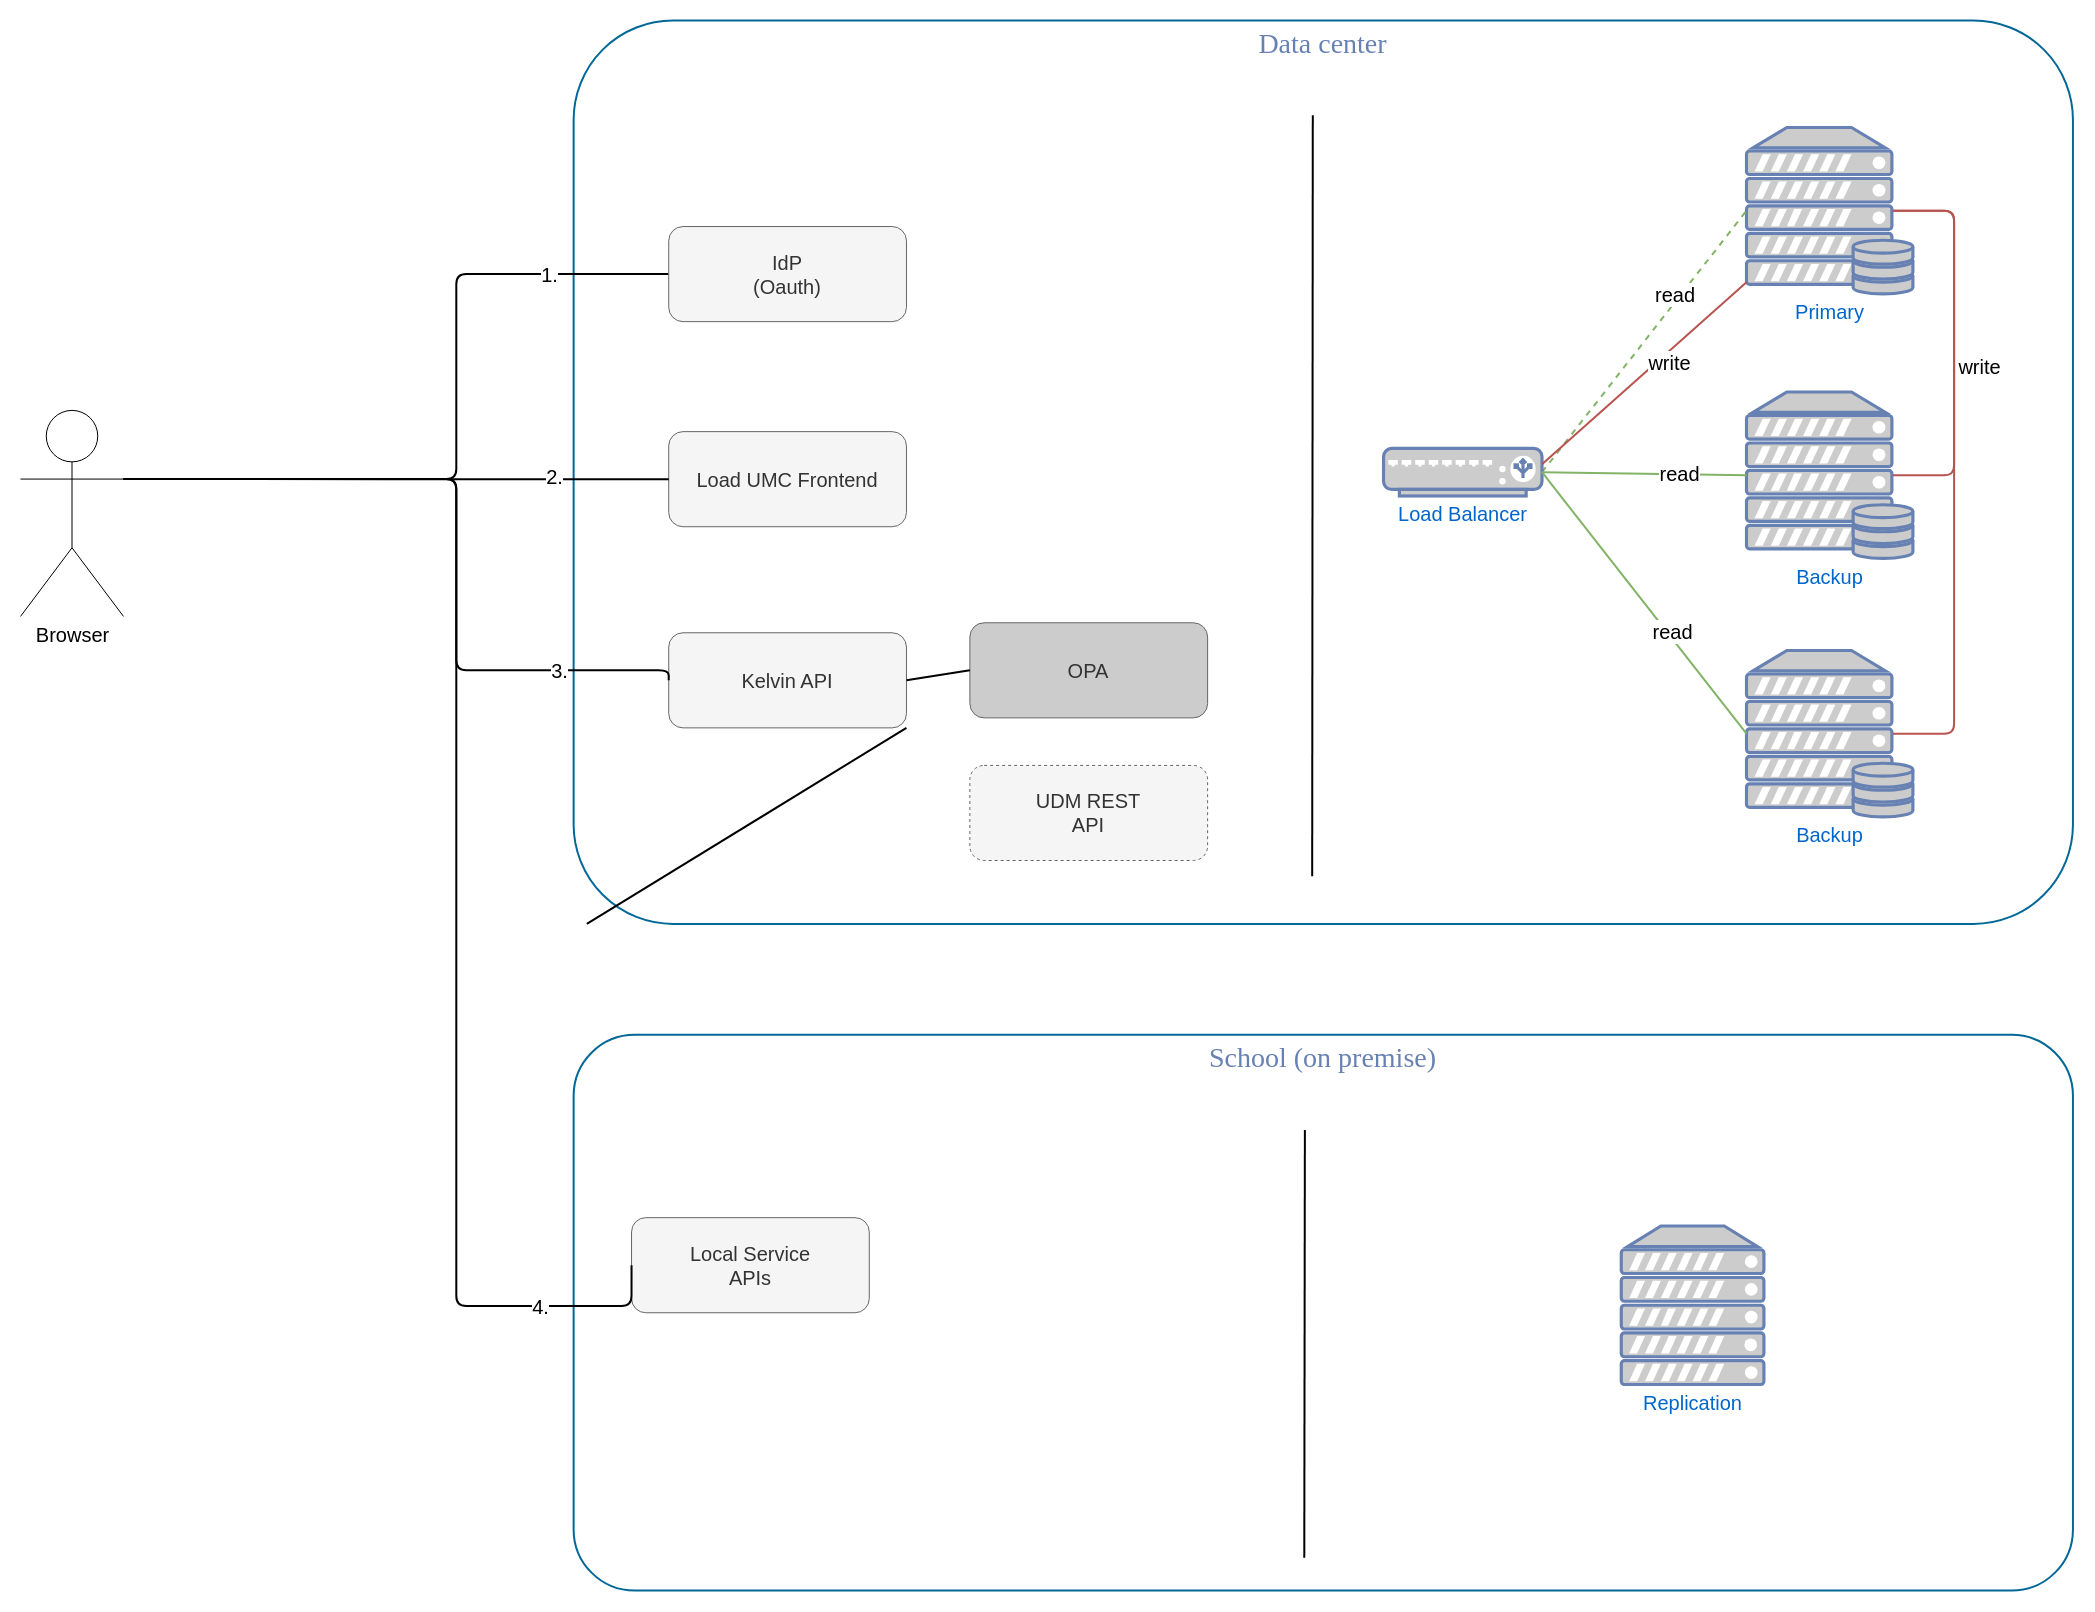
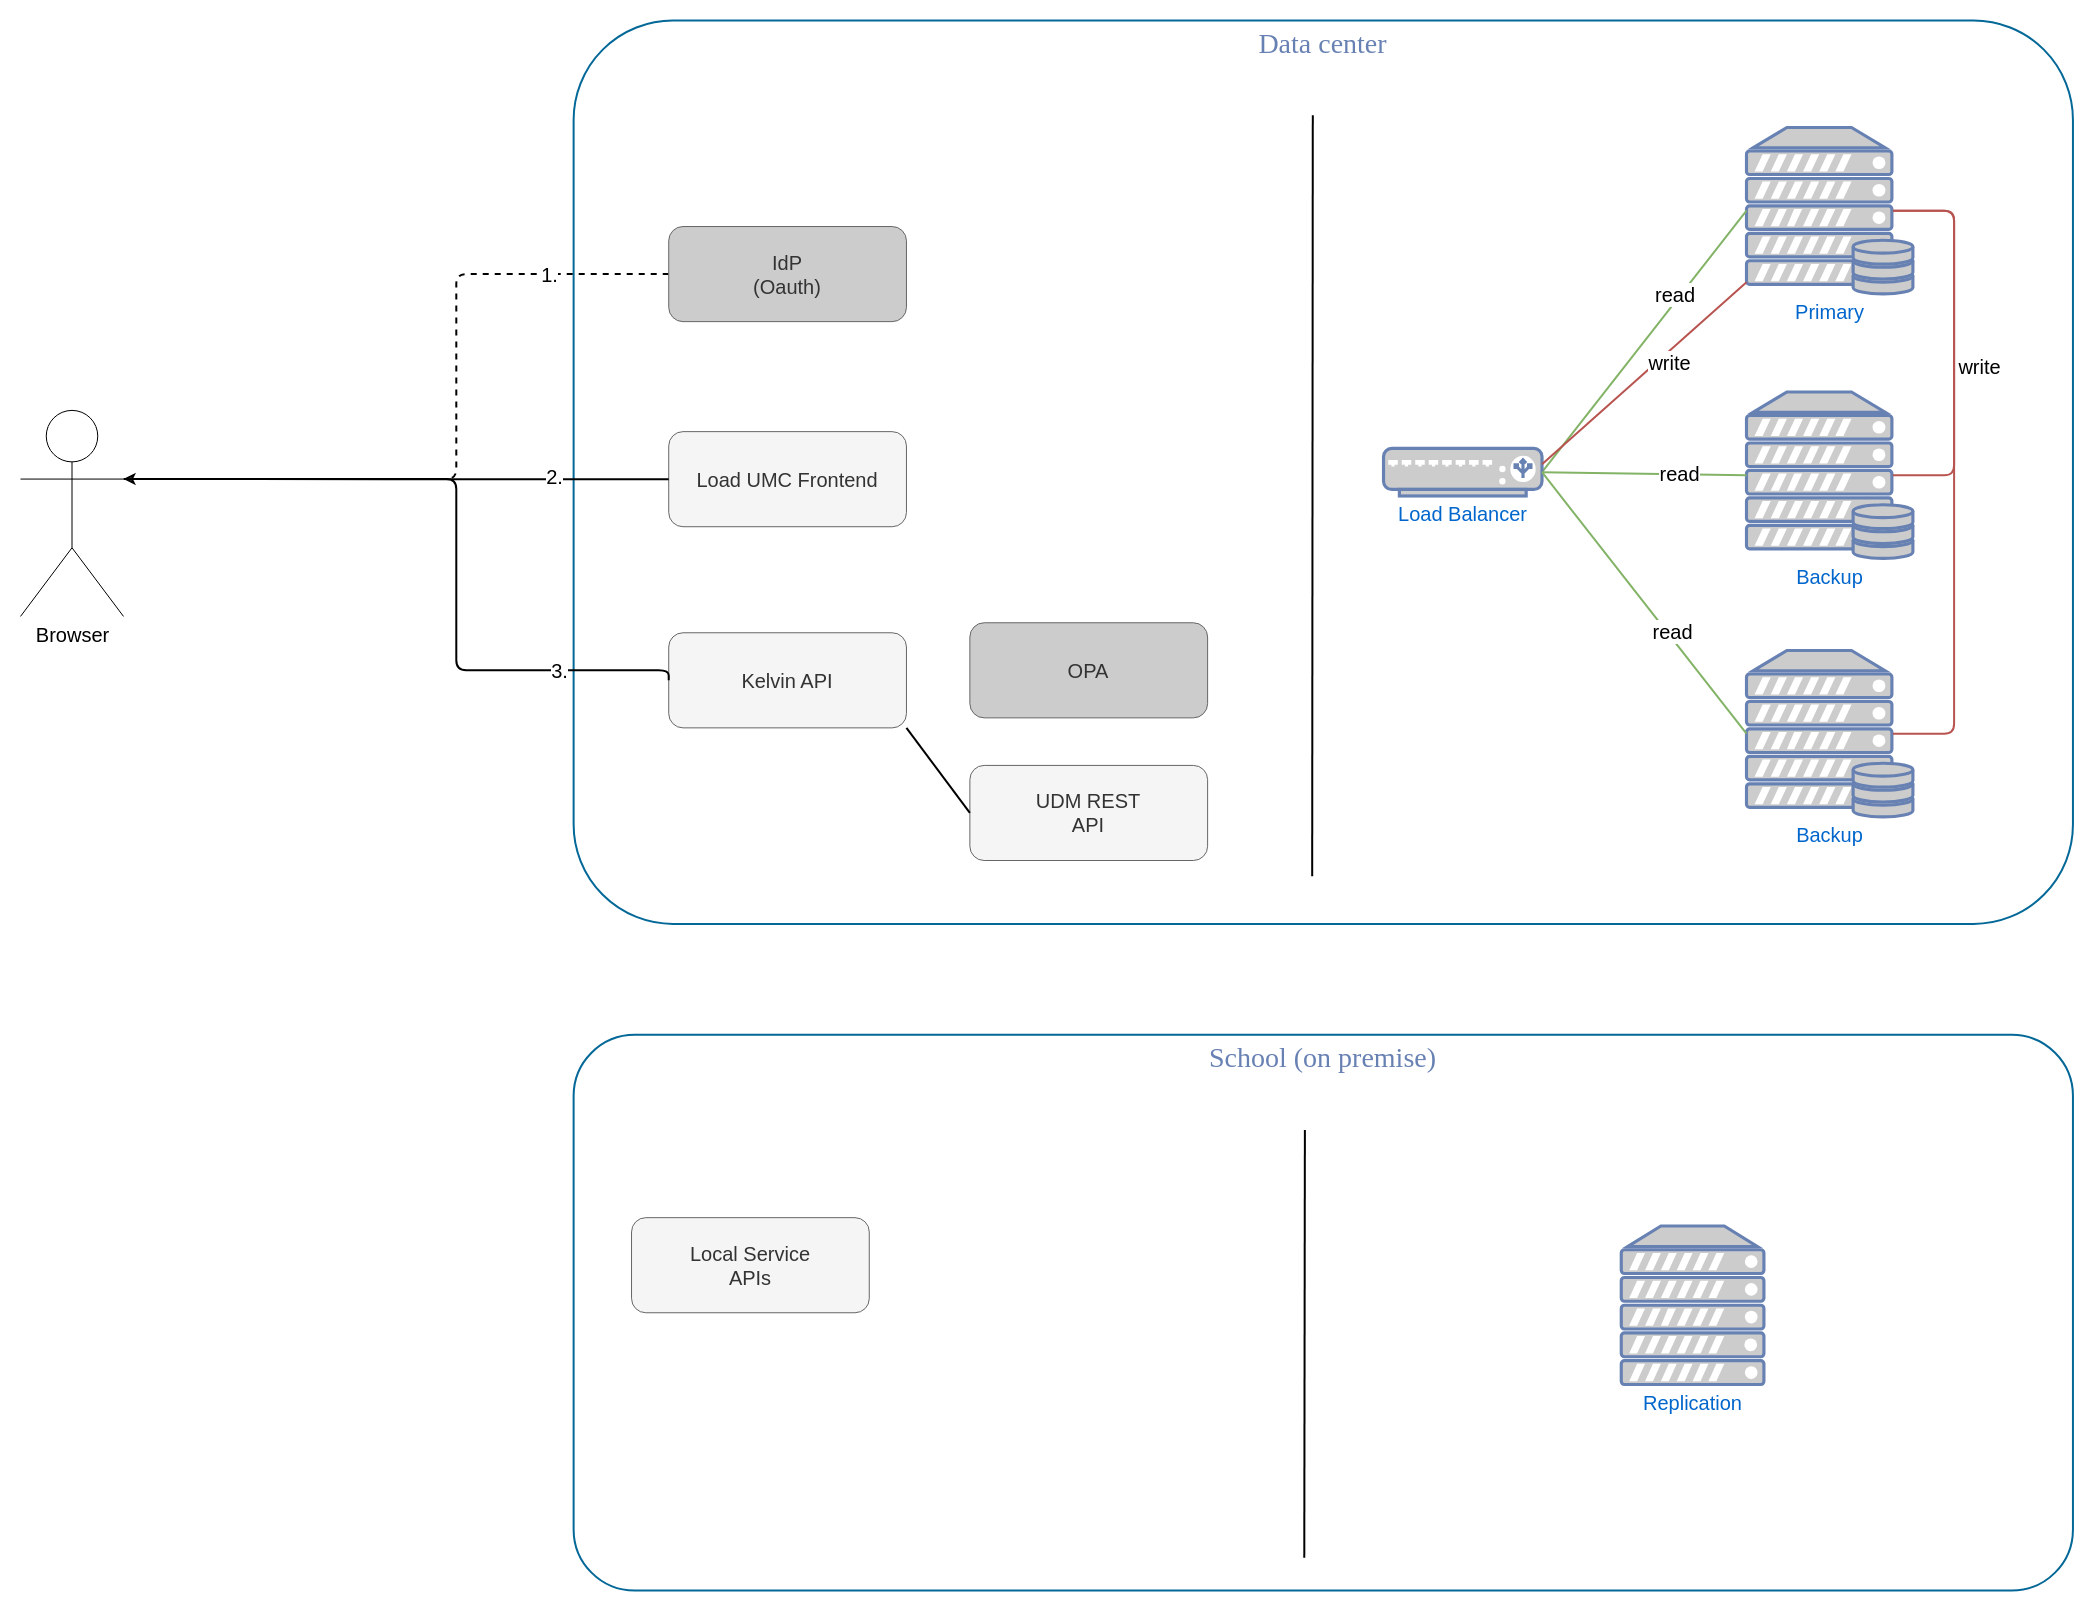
(788, 274) -> (788, 274)
(456, 336) -> (456, 336)
(1619, 373) -> (1619, 373)
(456, 479) -> (456, 479)
(938, 675) -> none
(1089, 813) -> (1089, 813)
(747, 826) -> (938, 770)
(456, 1071) -> none
